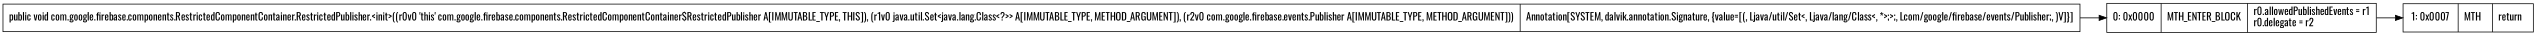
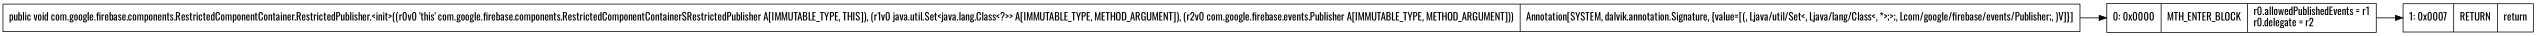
(2473, 17) -> (2476, 17)
